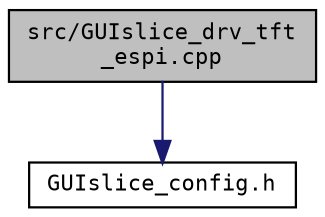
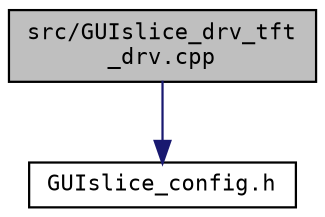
(163, 46) -> (163, 46)
